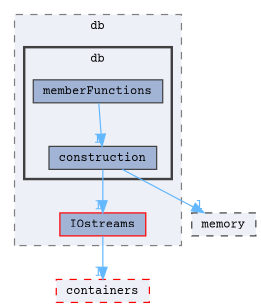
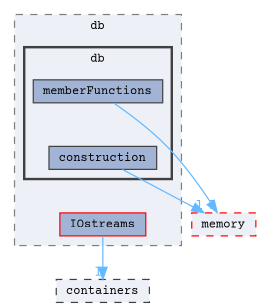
(100, 119) -> (163, 142)
(103, 187) -> none
(224, 224) -> (224, 224)
(103, 291) -> (103, 291)
